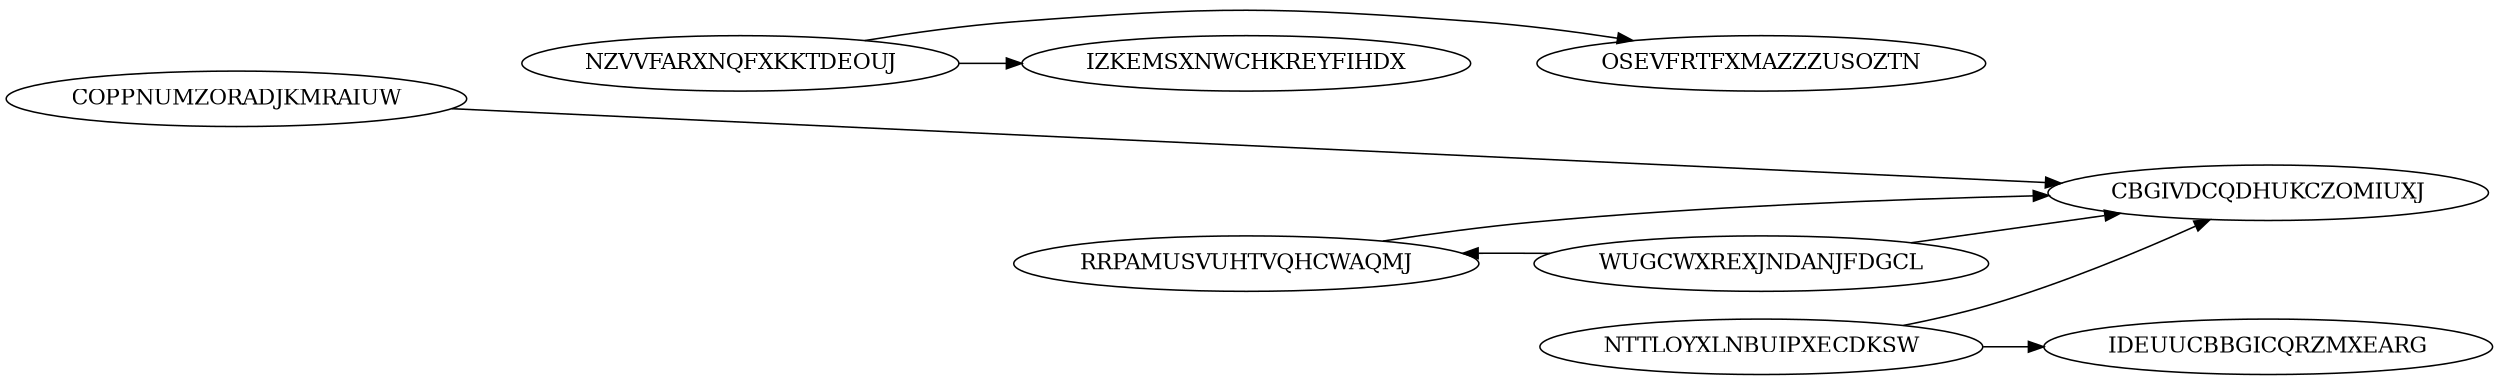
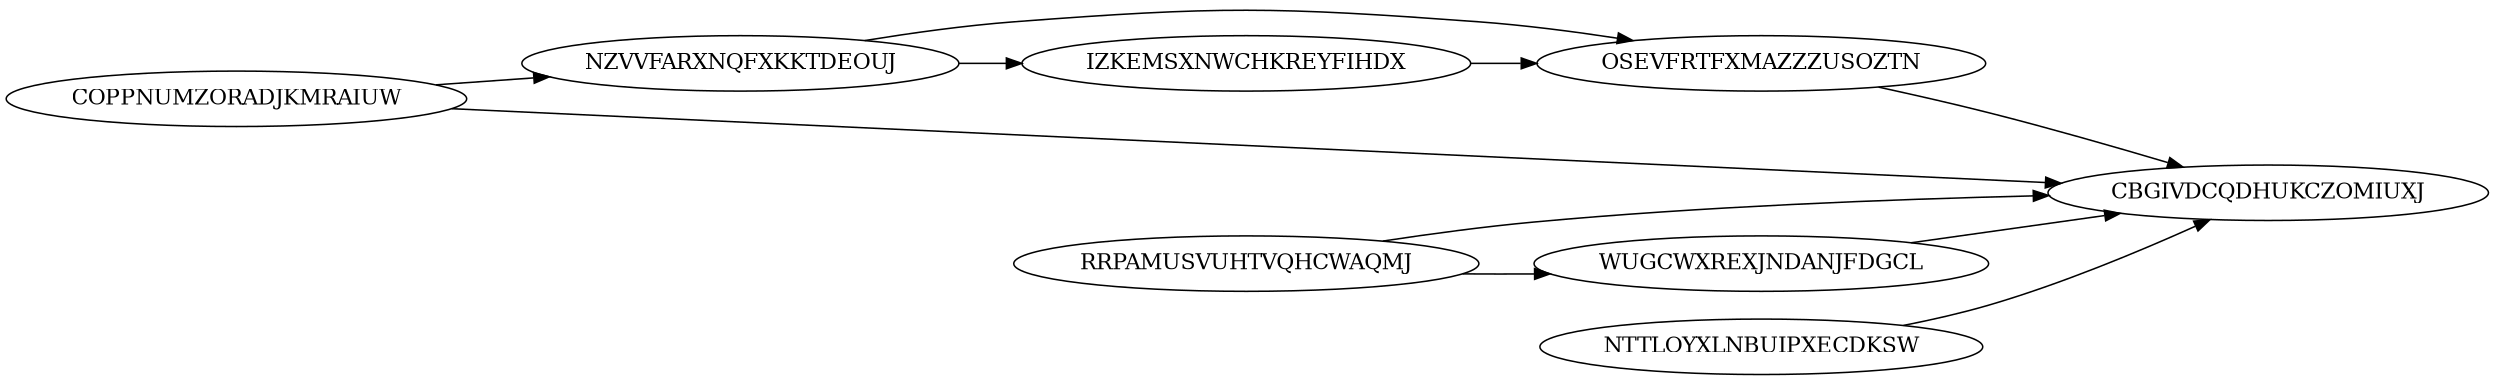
none -> (1496, 63)
none -> (485, 81)
none -> (2024, 122)
(1514, 253) -> (1499, 274)
(2268, 347) -> none
